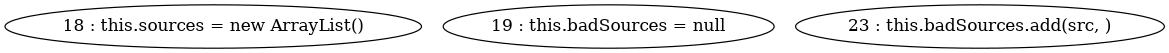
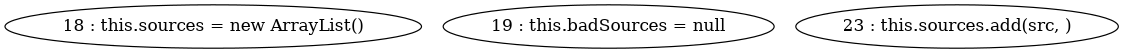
(980, 27) -> (957, 27)
